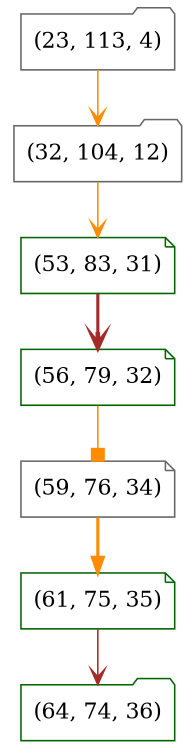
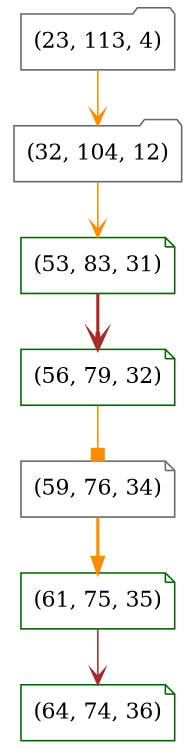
(98, 713) -> (98, 713)
